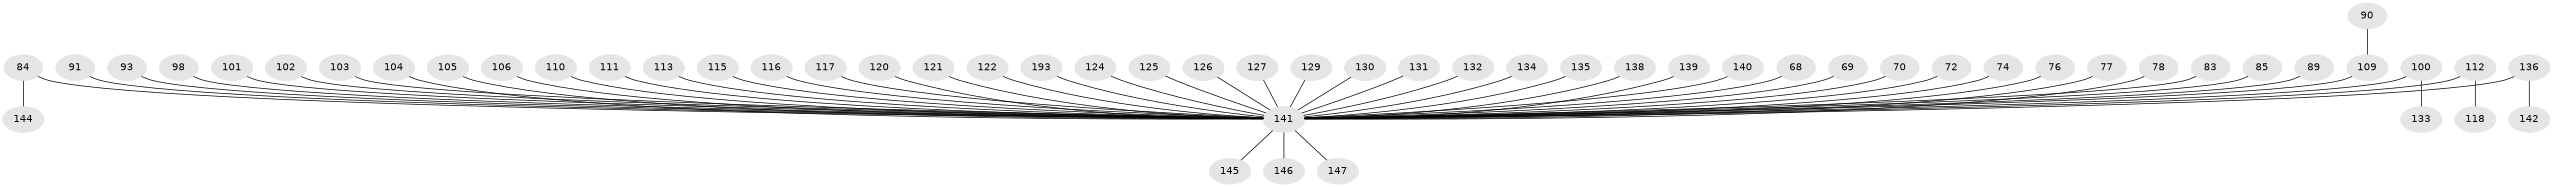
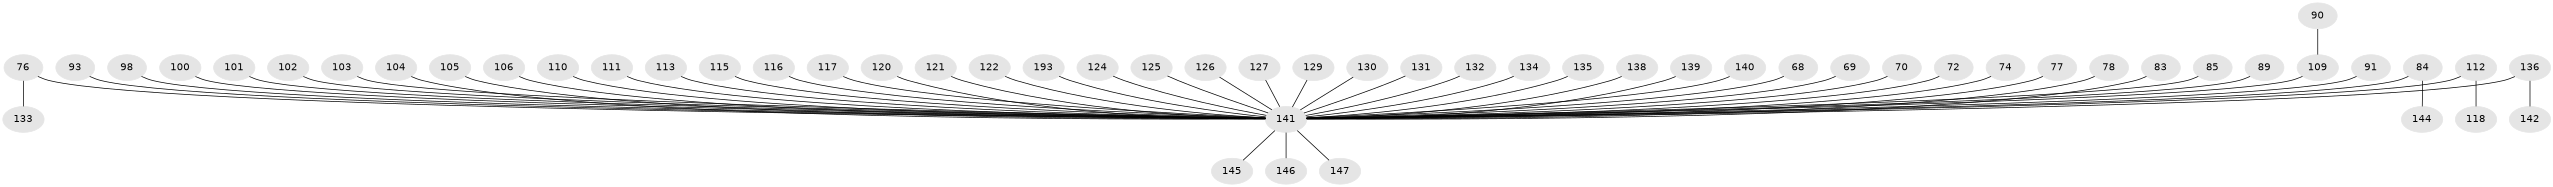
(2421, 95) -> (23, 94)
